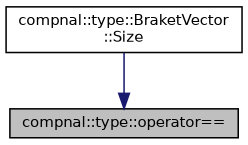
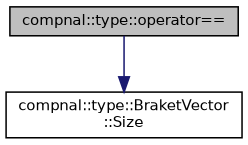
(124, 73) -> (124, 56)
